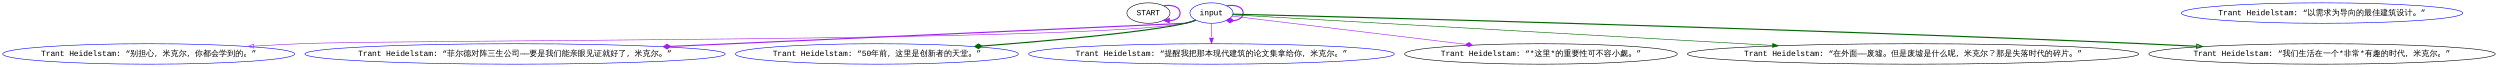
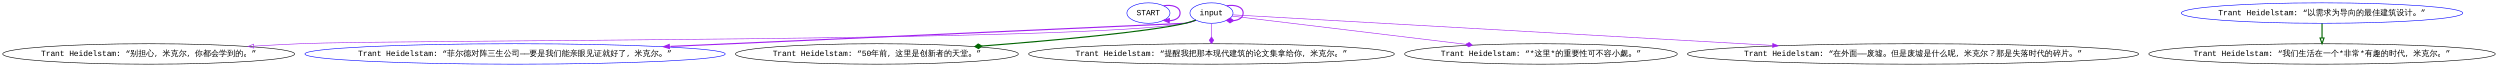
(1148, 13) -> (1148, 13)
(1715, 28) -> (2322, 31)
(1211, 30) -> (1211, 30)
(1503, 30) -> (1503, 30)
(933, 35) -> (933, 35)
(149, 54) -> (149, 54)
(877, 54) -> (877, 54)
(1211, 54) -> (1211, 54)
